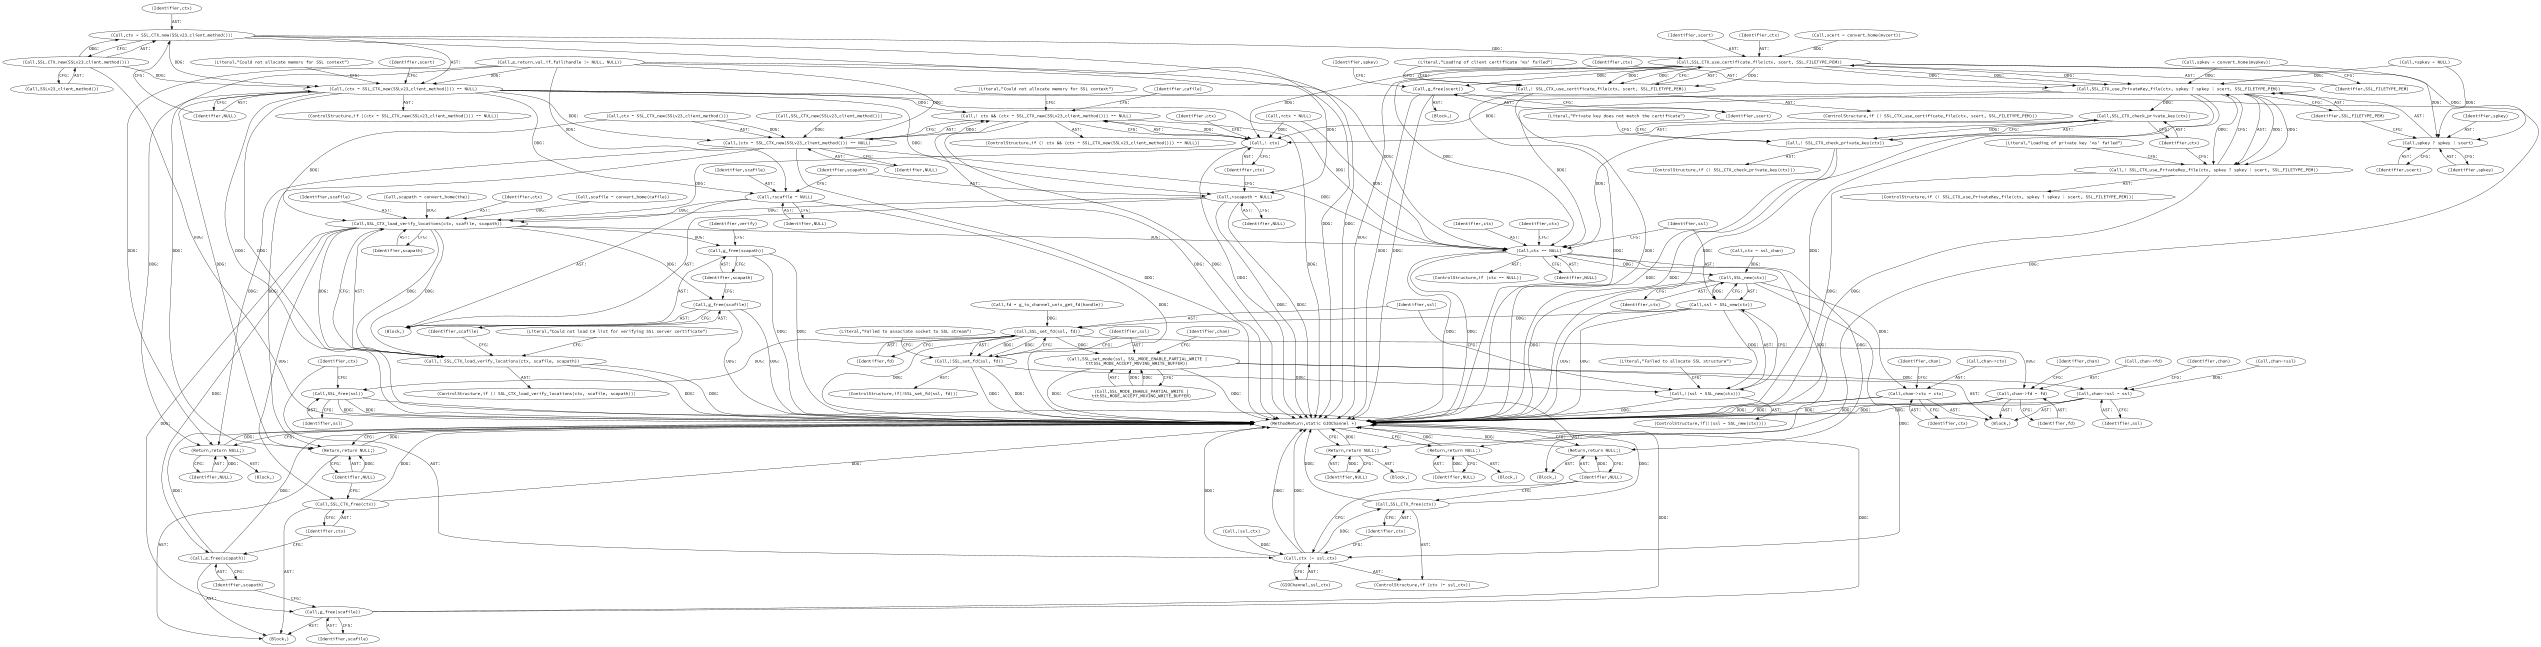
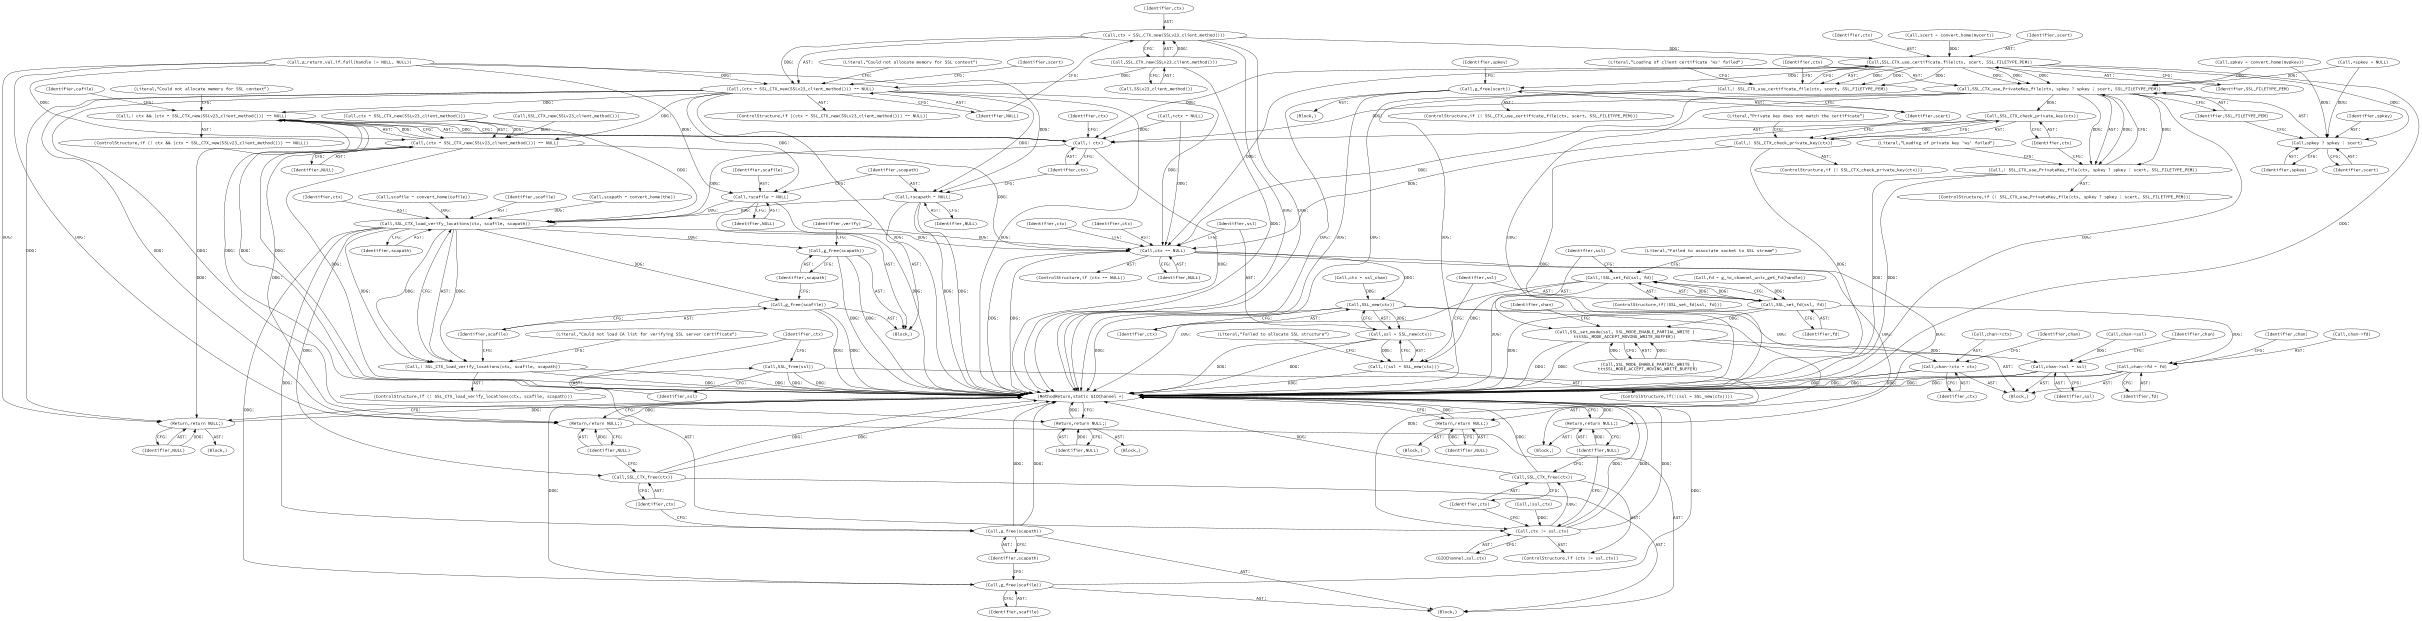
(1180, 76) -> (989, 241)
(1386, 318) -> none
(696, 380) -> none
